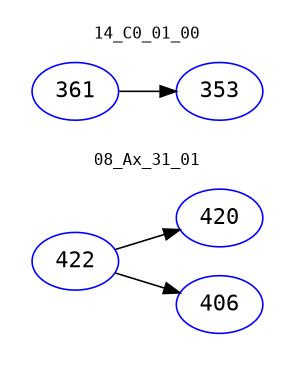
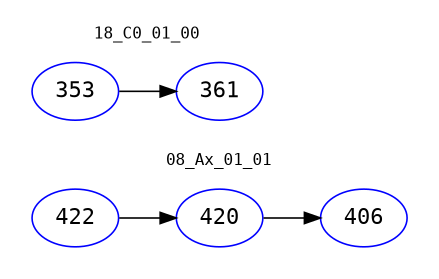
(147, 34) -> (147, 34)
(140, 91) -> (140, 91)
(147, 161) -> (220, 161)
(140, 281) -> (284, 218)
